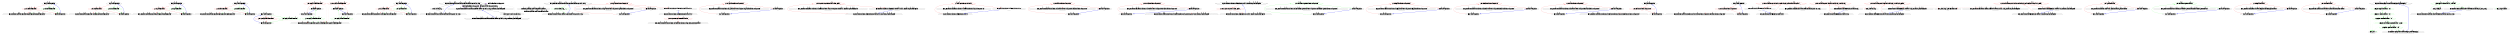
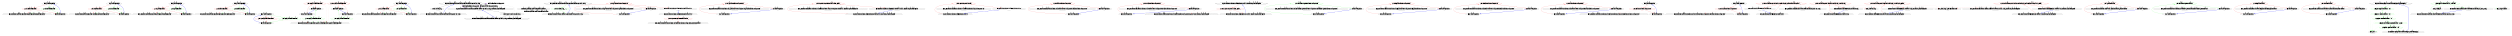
(964, 4) -> (964, 4)
